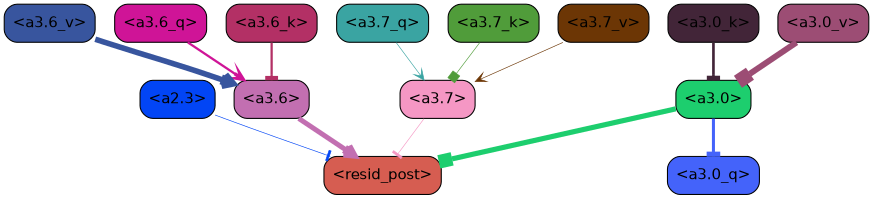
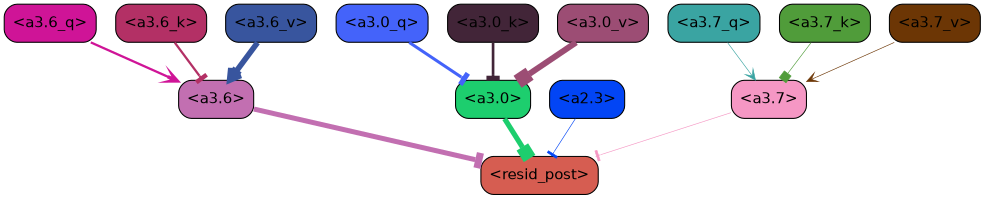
(323, 134) -> (365, 134)
(713, 135) -> (435, 60)
